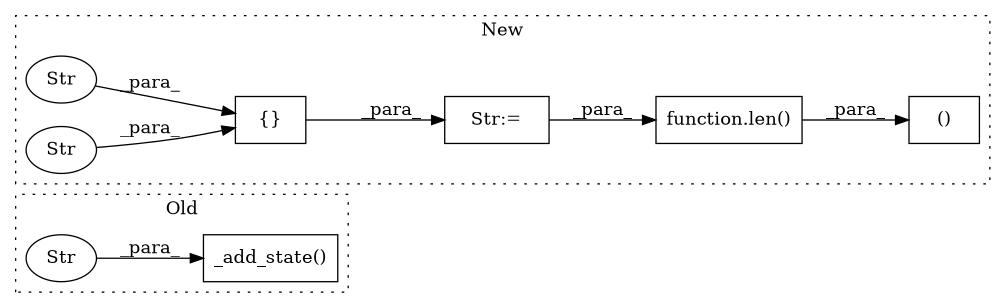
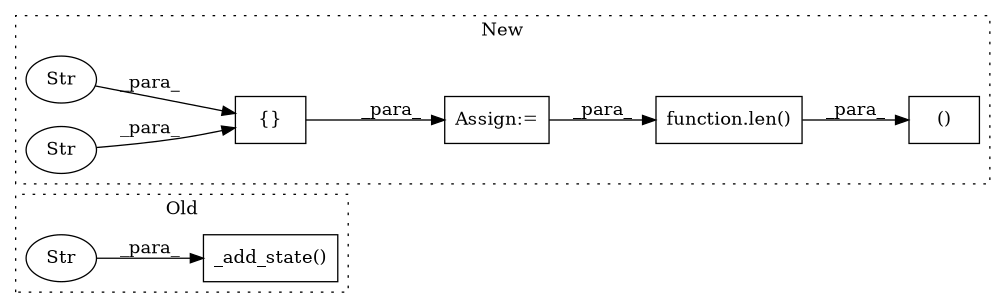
(497, 120) -> (497, 120)
